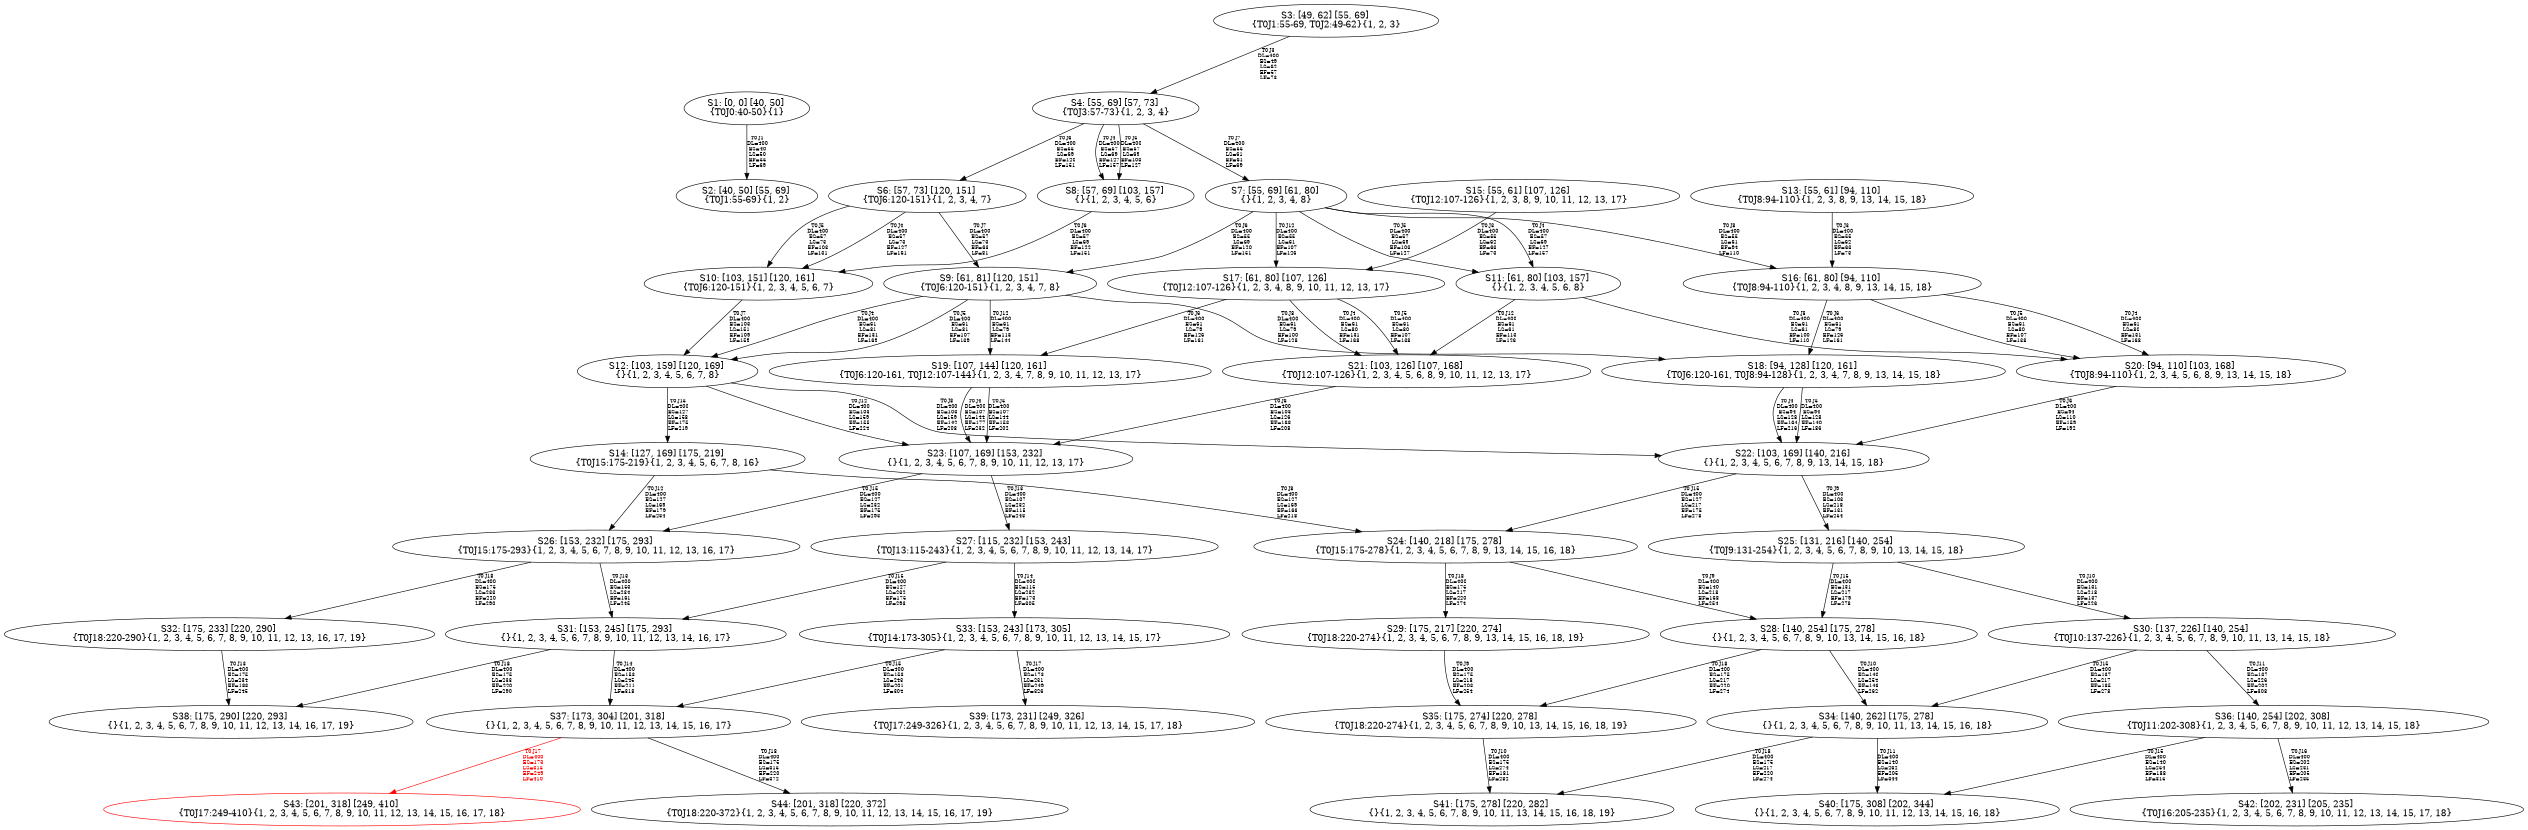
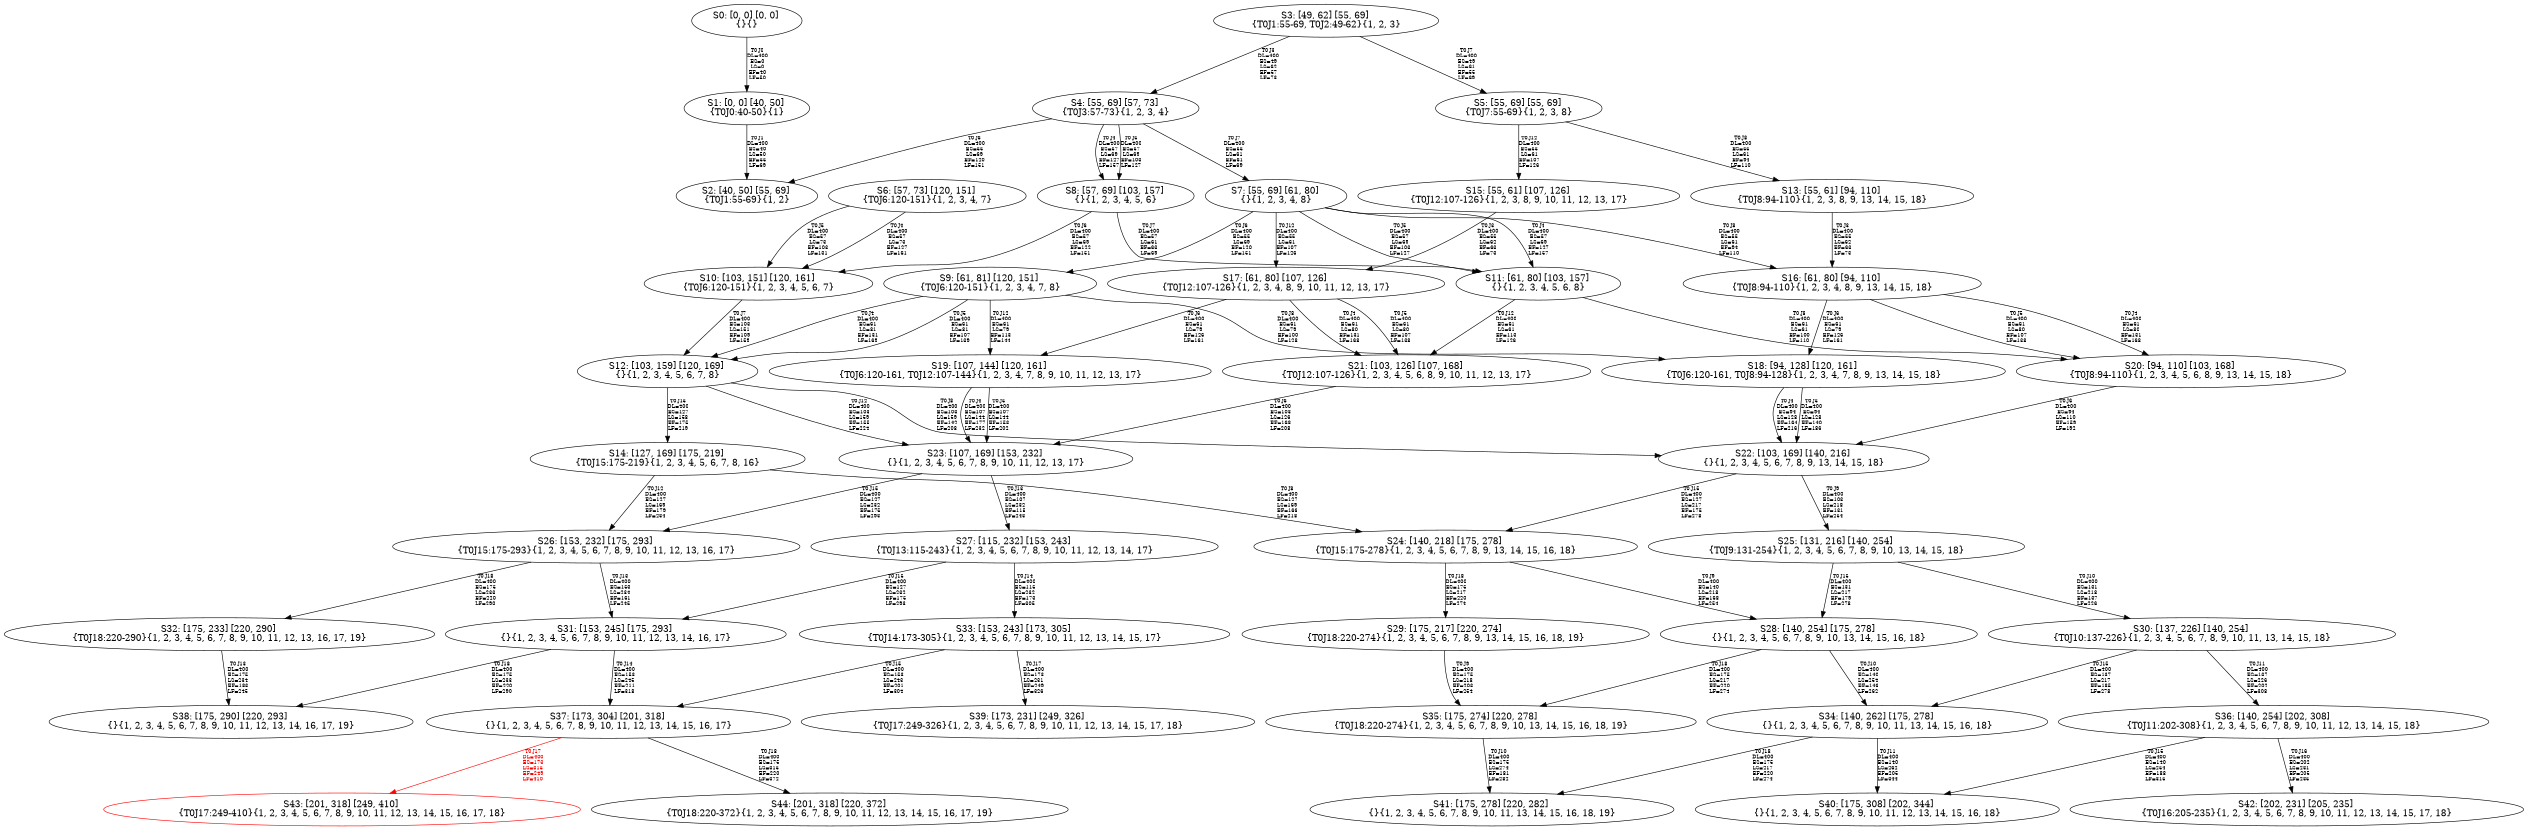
none -> (747, 21)
none -> (1519, 108)
(1025, 151) -> (922, 146)
(957, 237) -> none
none -> (1282, 265)
